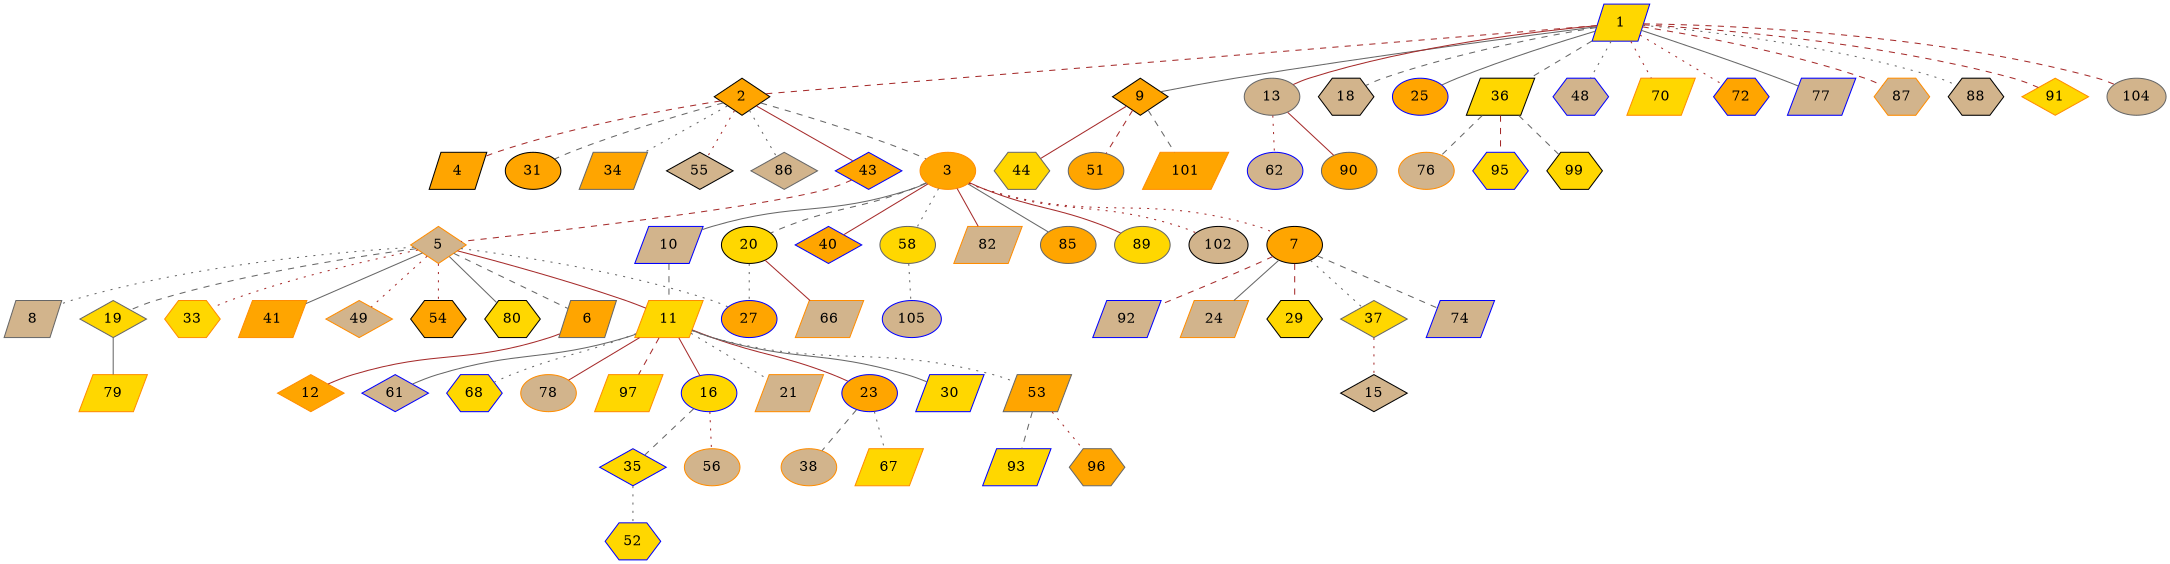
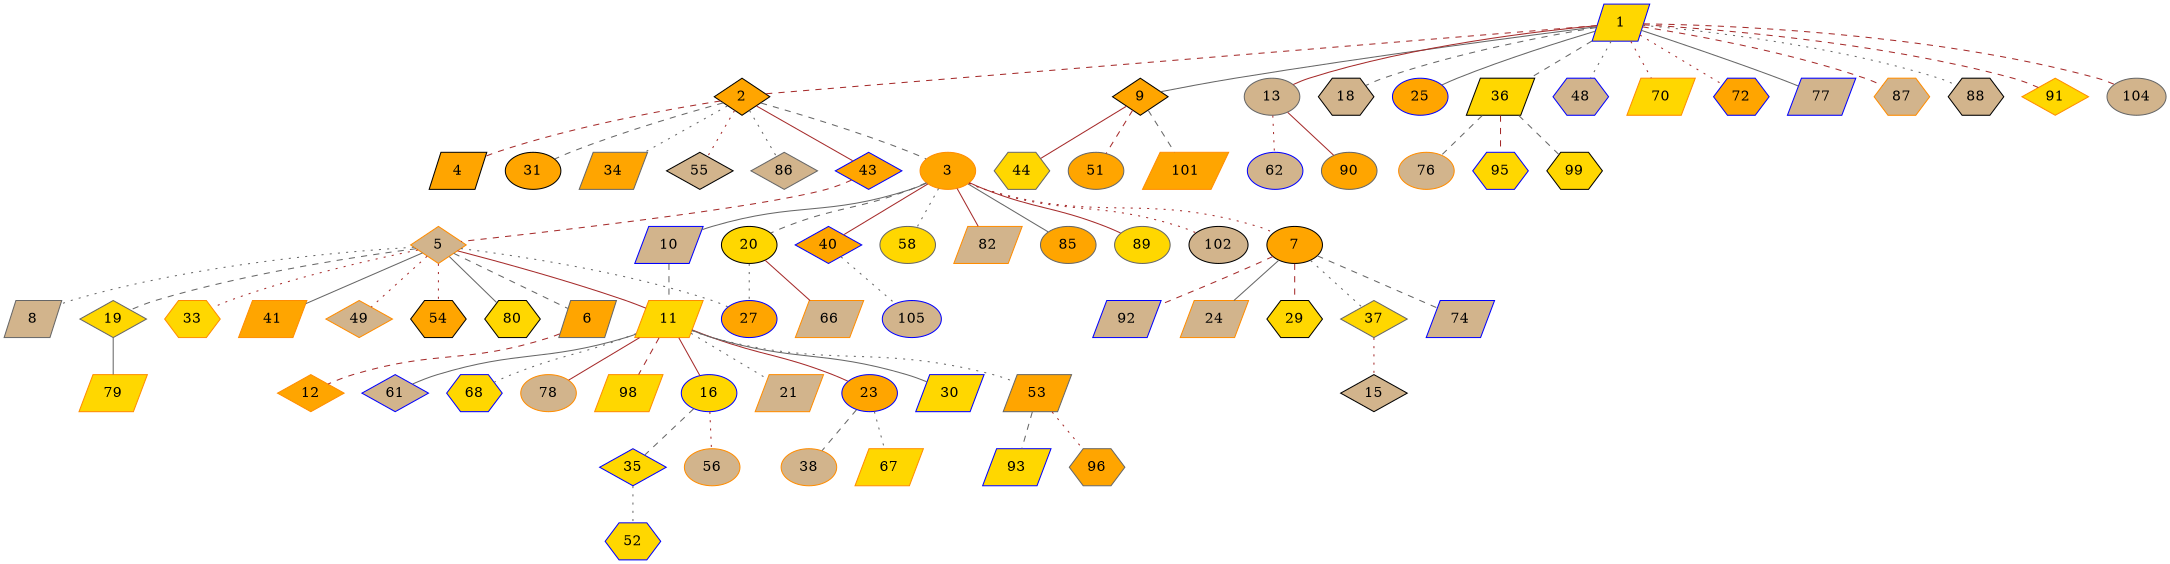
(910, 282) -> (868, 280)
(444, 358) -> (444, 358)
(629, 393) -> (629, 393)
